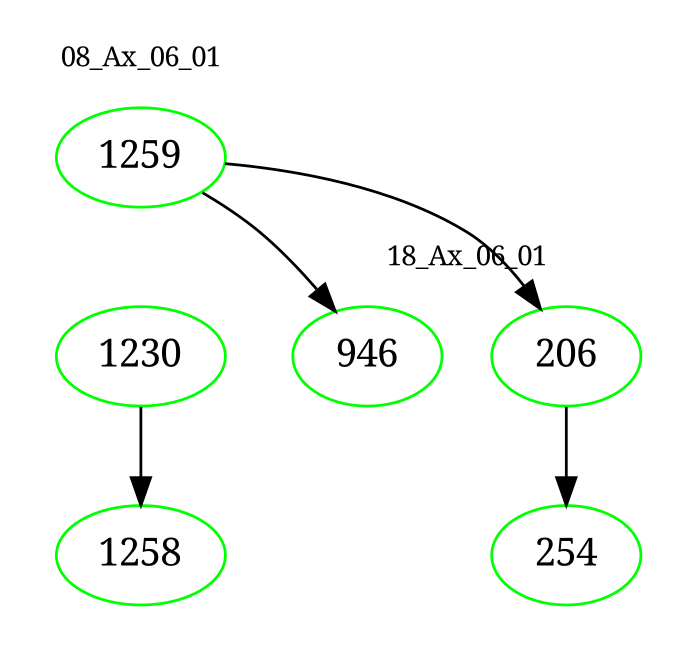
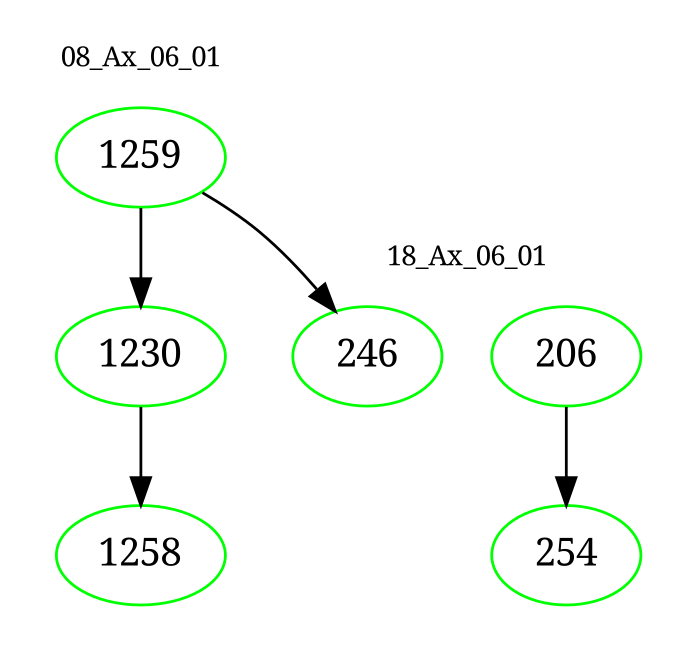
(387, 196) -> (141, 243)
(367, 356) -> (367, 356)
